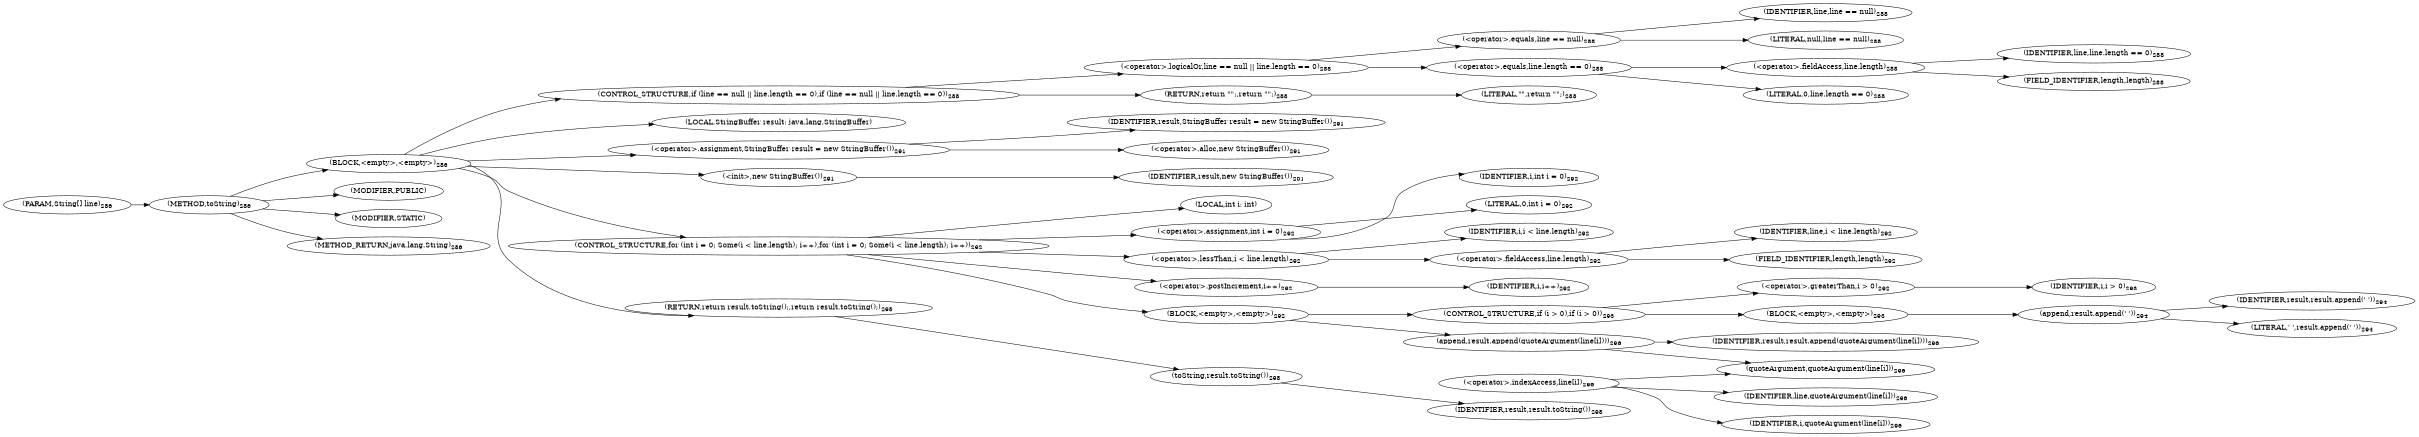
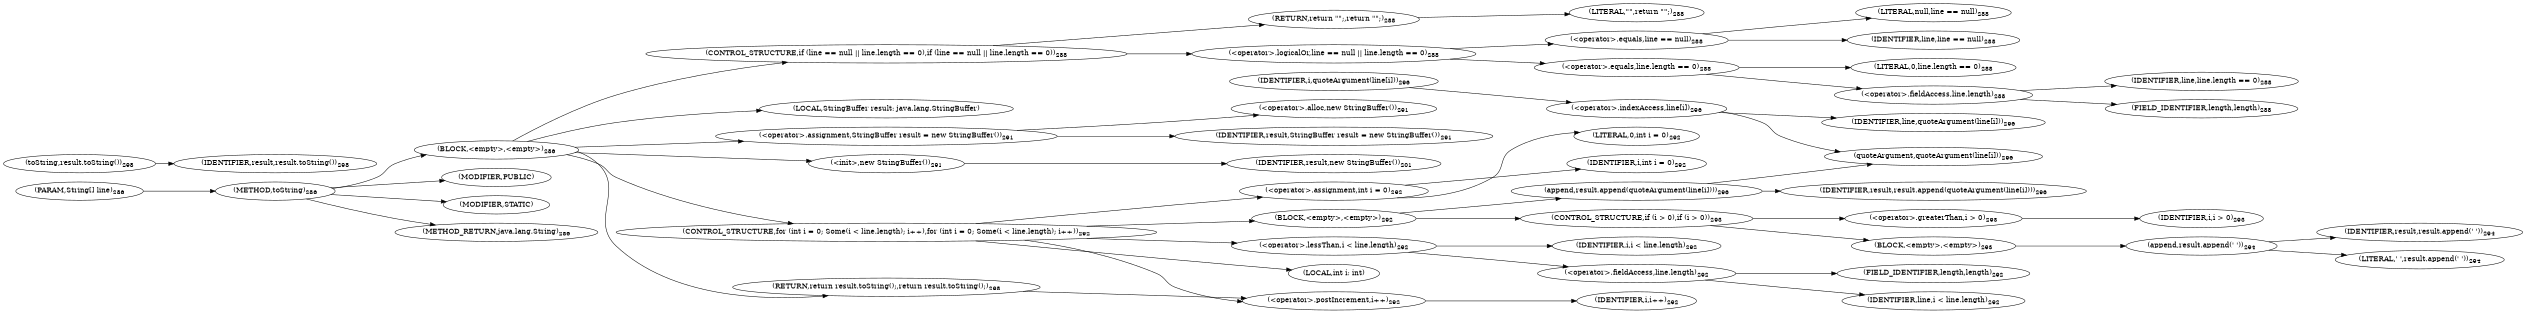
(1884, 286) -> (1992, 218)
(1004, 343) -> (1132, 295)
(1665, 405) -> (1488, 95)
